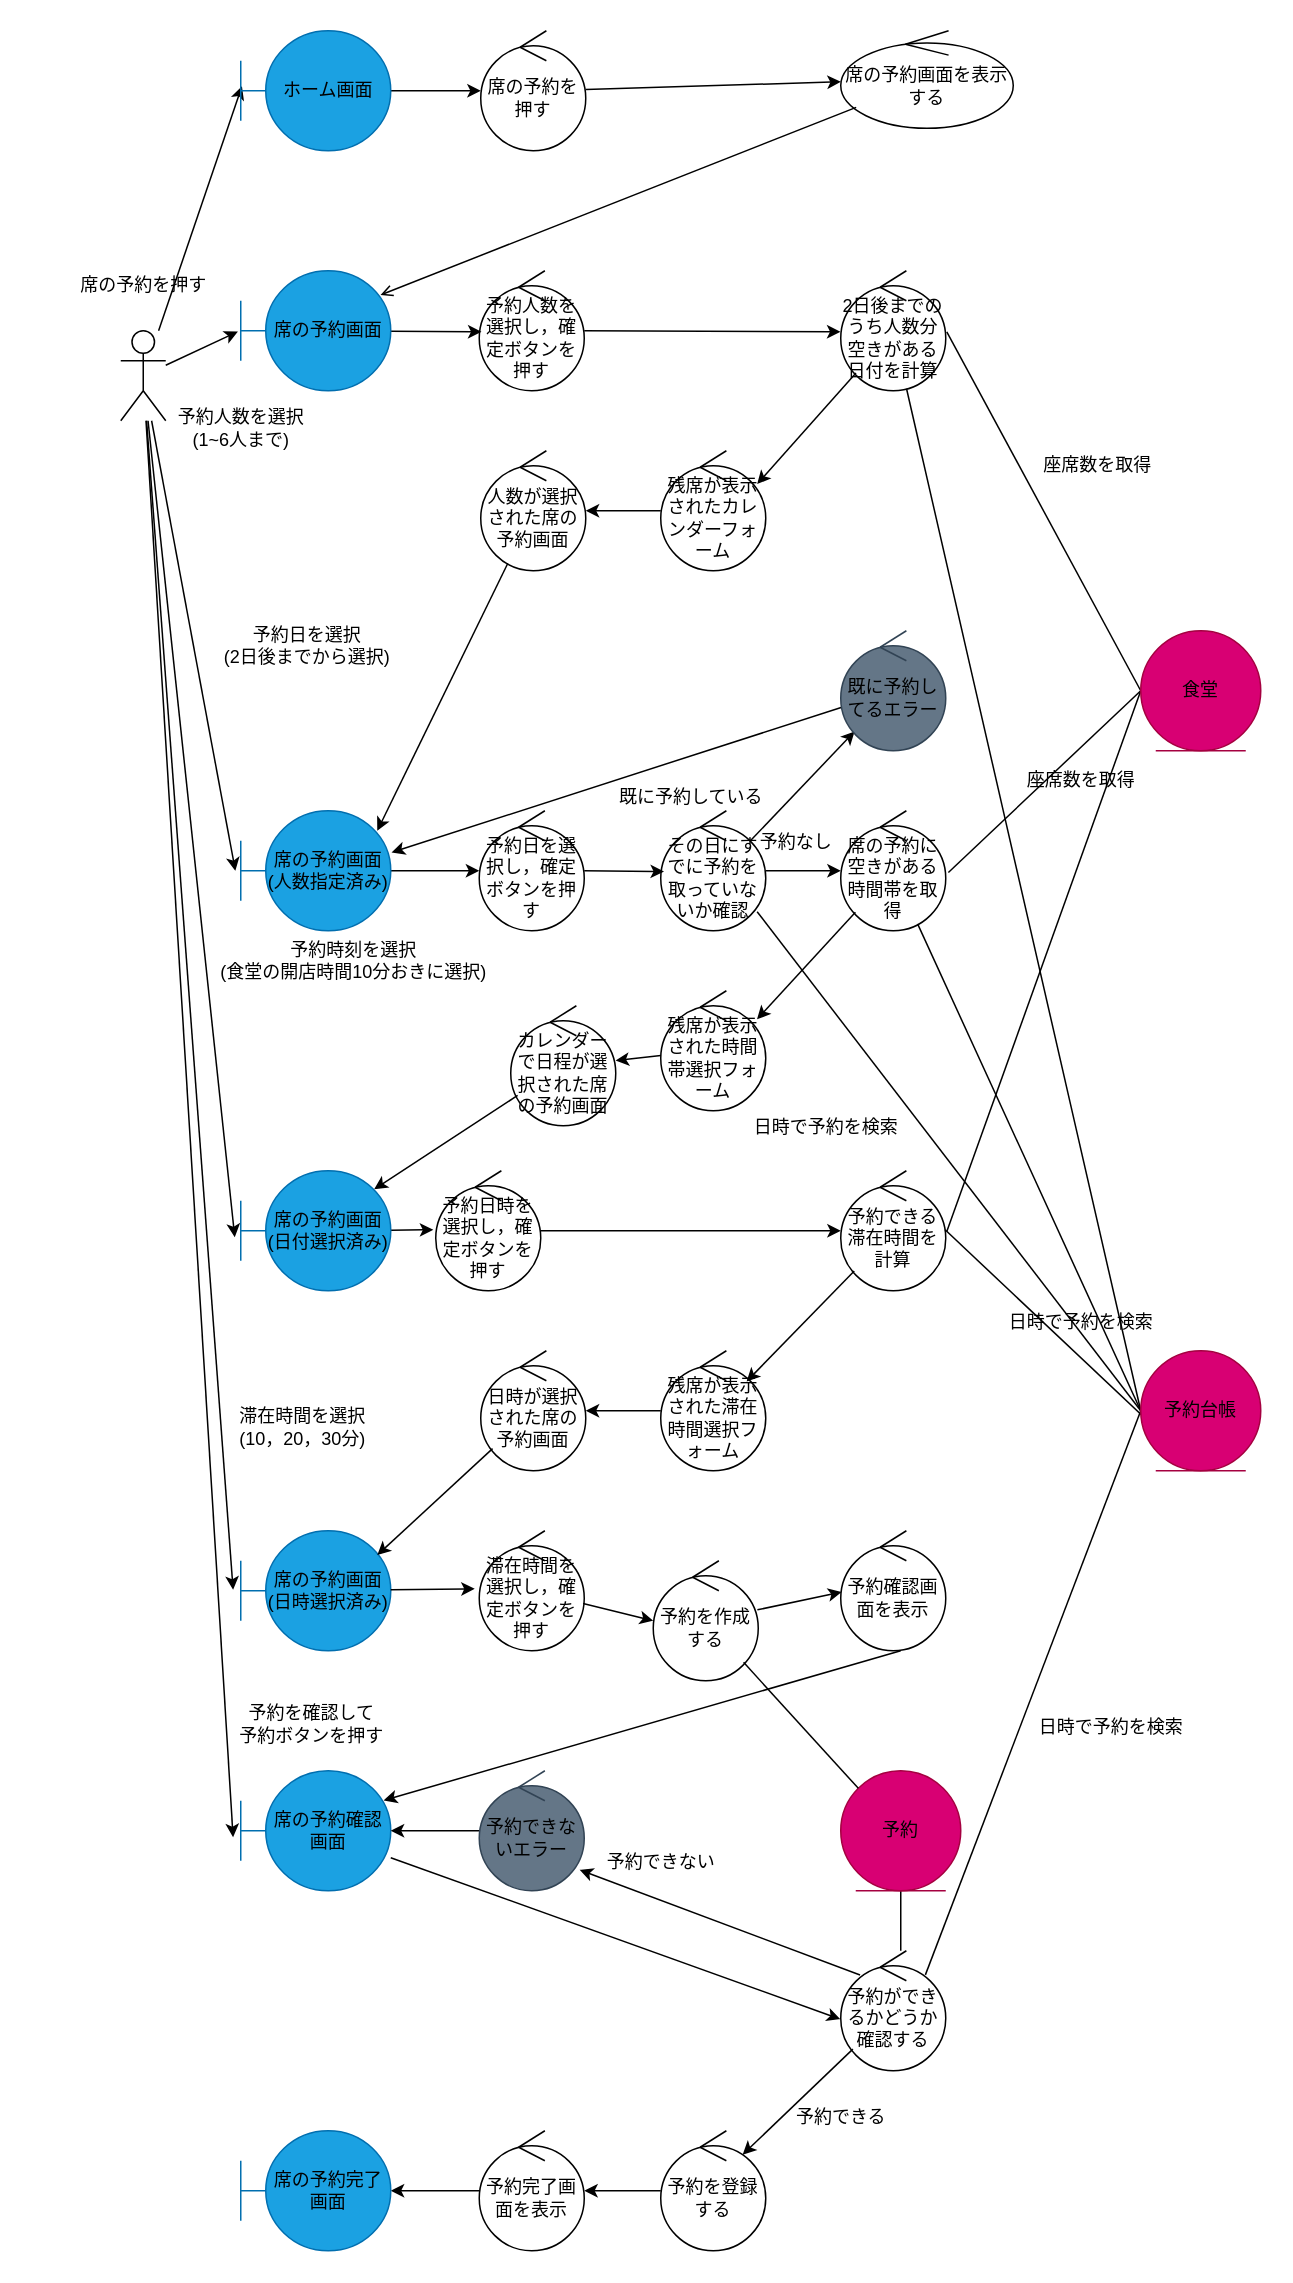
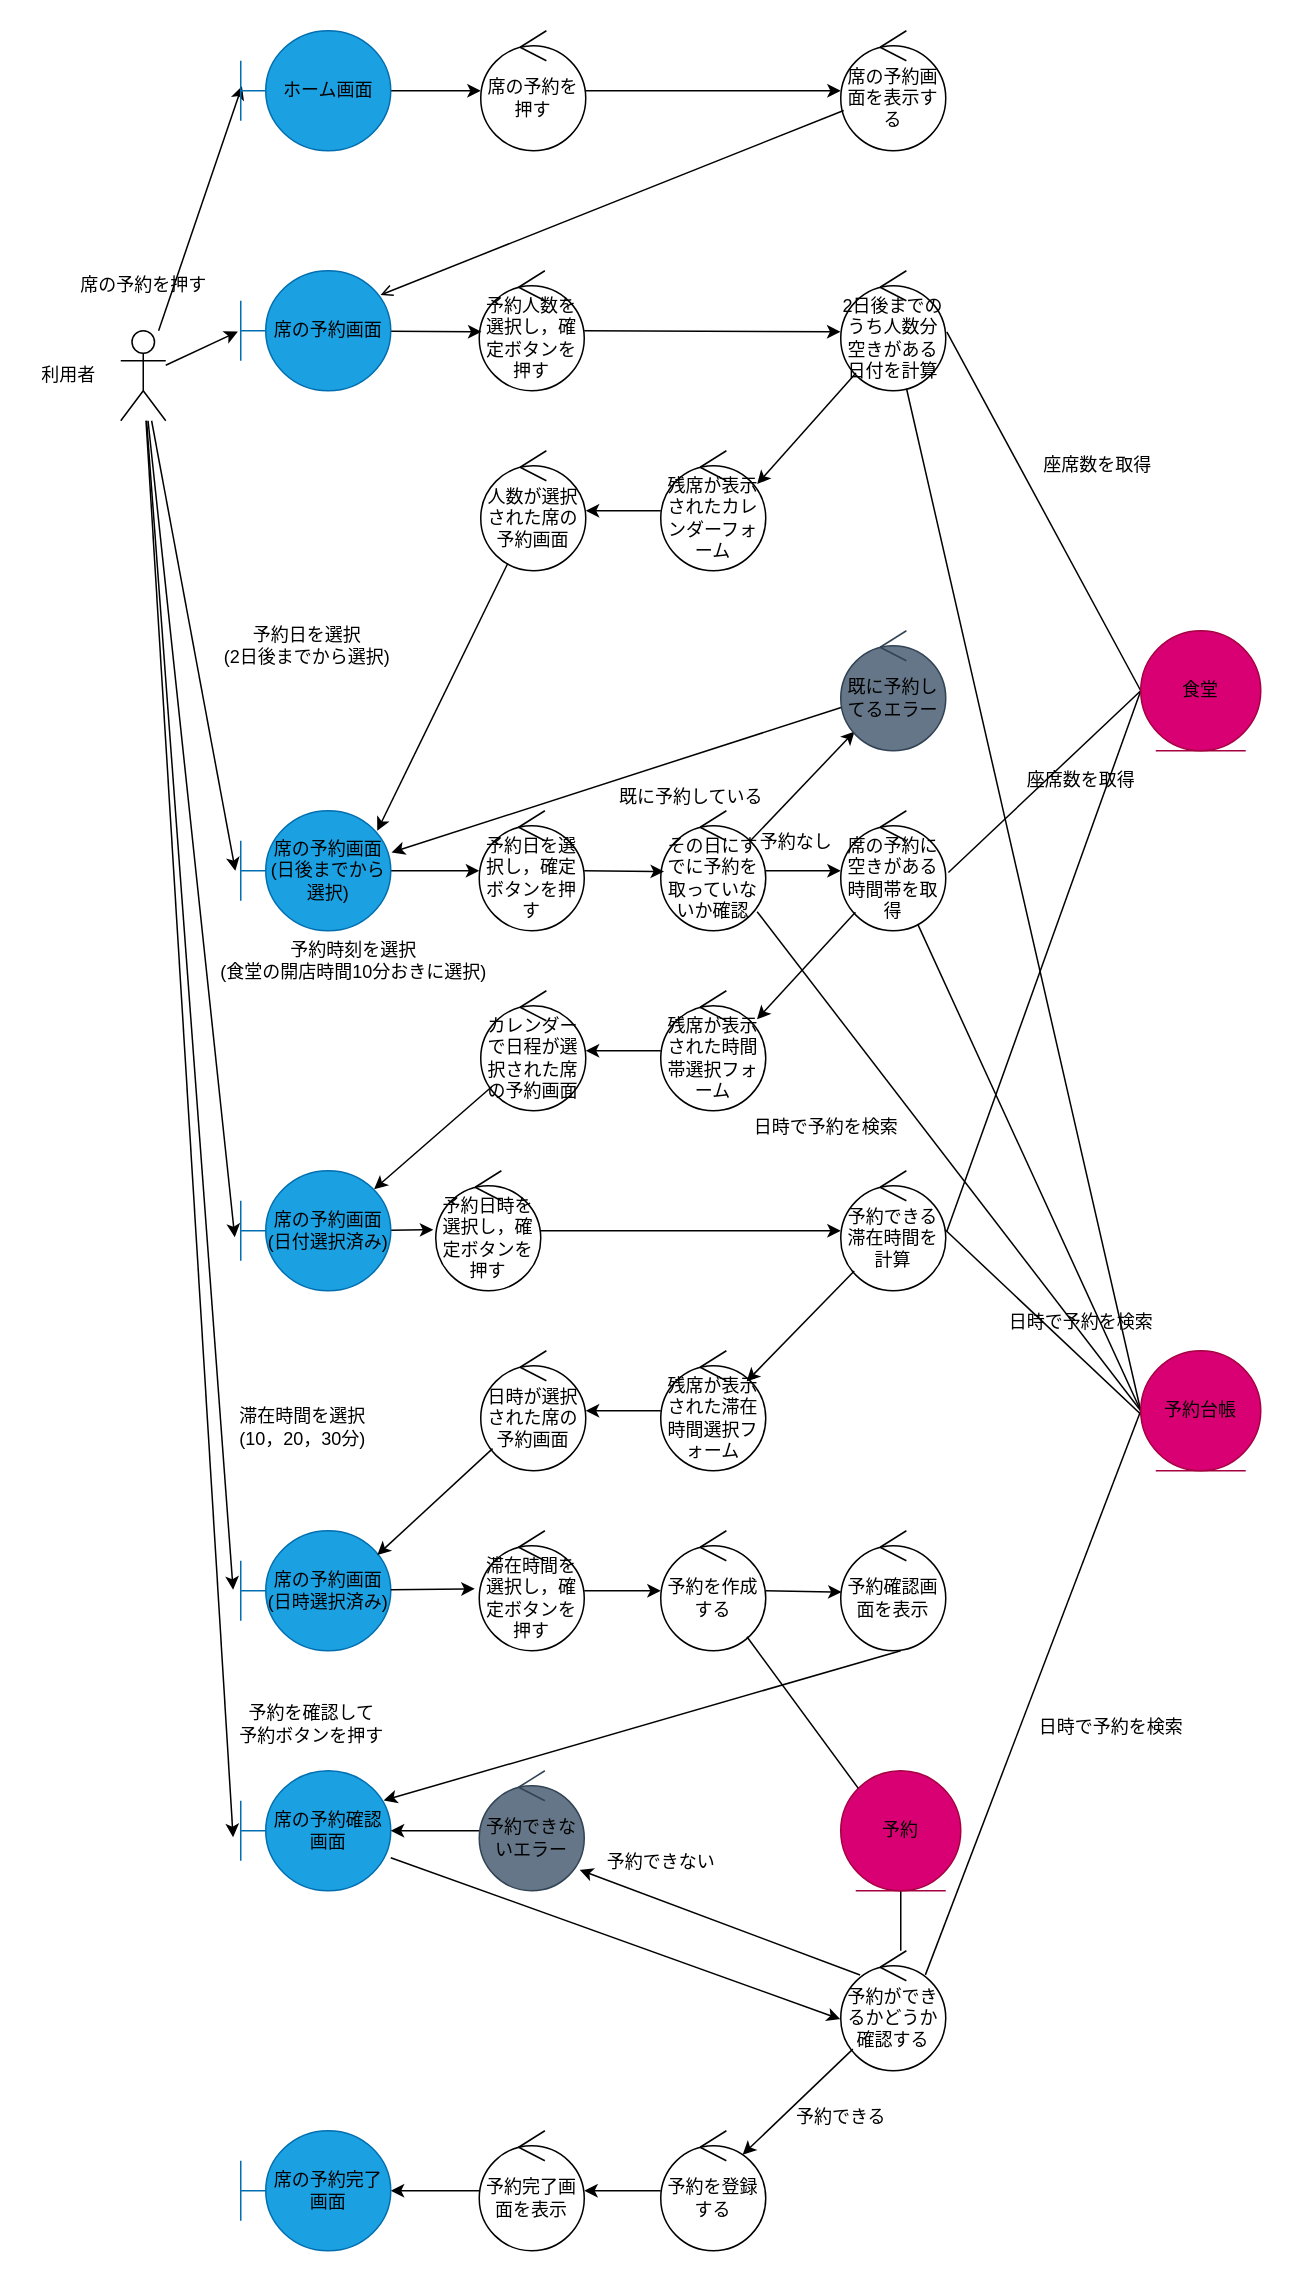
(927, 80) -> (893, 91)
none -> (68, 376)
(241, 428) -> none
(329, 871) -> (329, 871)
(563, 1066) -> (533, 1051)
(706, 1621) -> (713, 1591)
